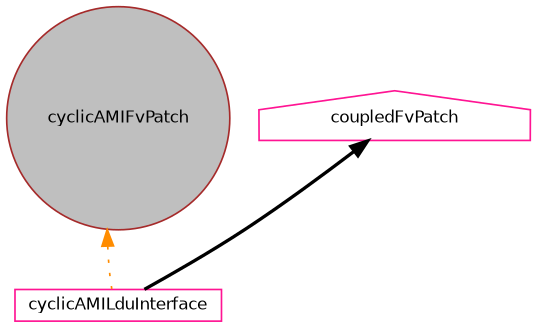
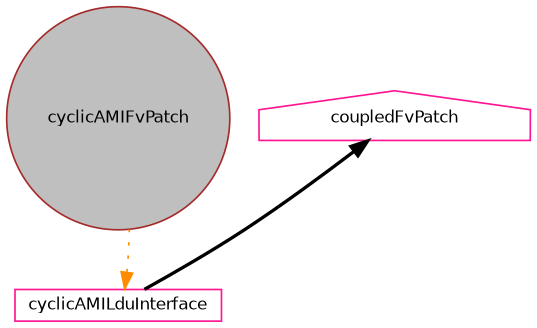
(109, 268) -> (129, 251)
